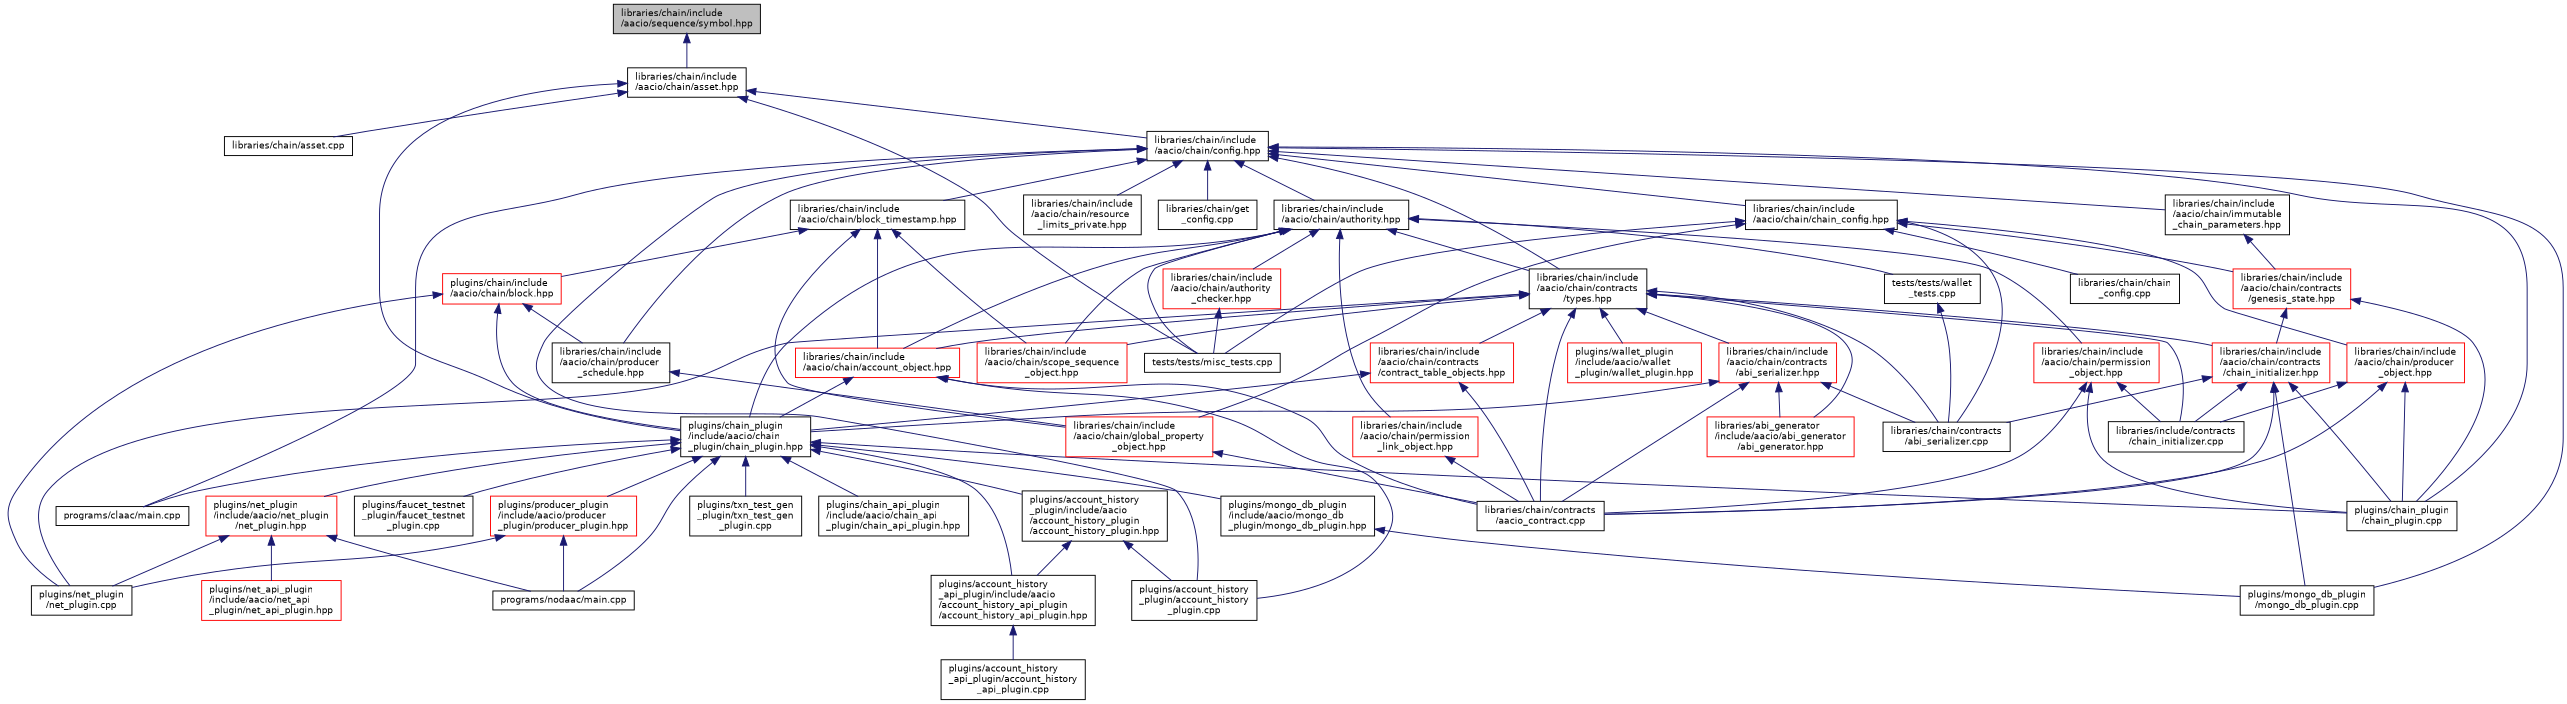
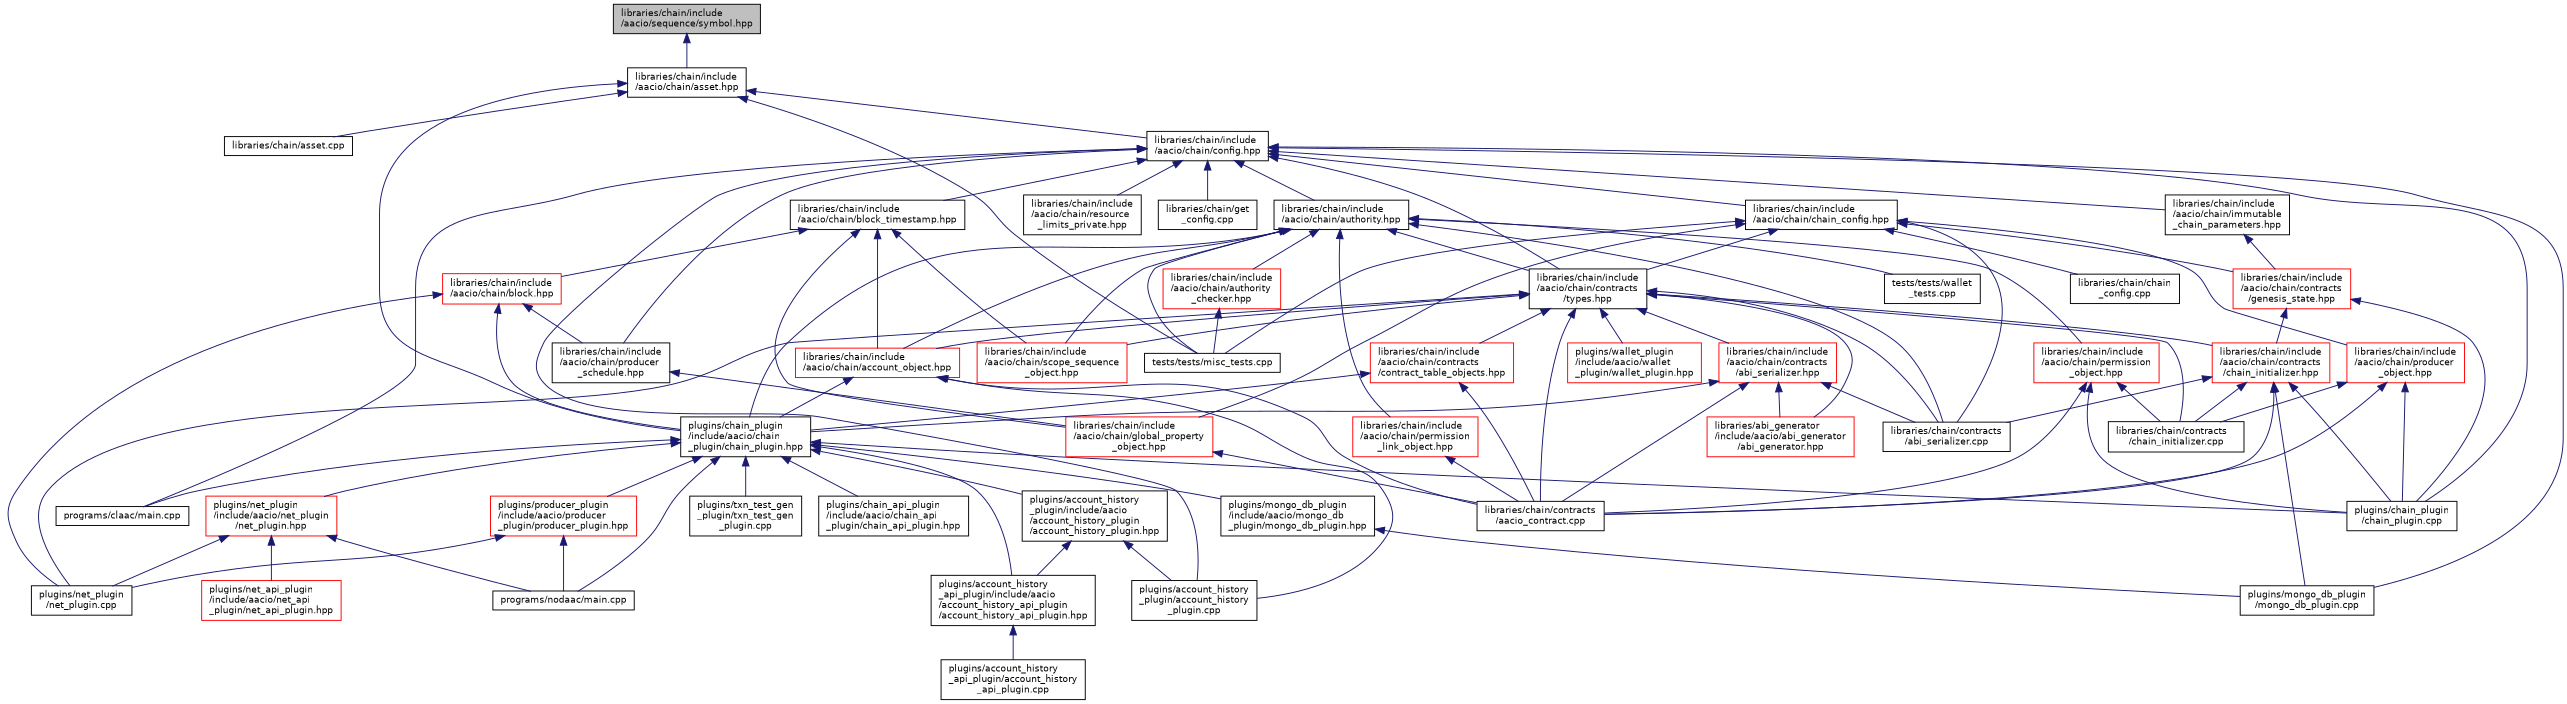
none -> (1708, 251)
(502, 289) -> (502, 289)
(1951, 367) -> (1709, 274)
(2176, 437) -> (2176, 437)
(414, 516) -> none
